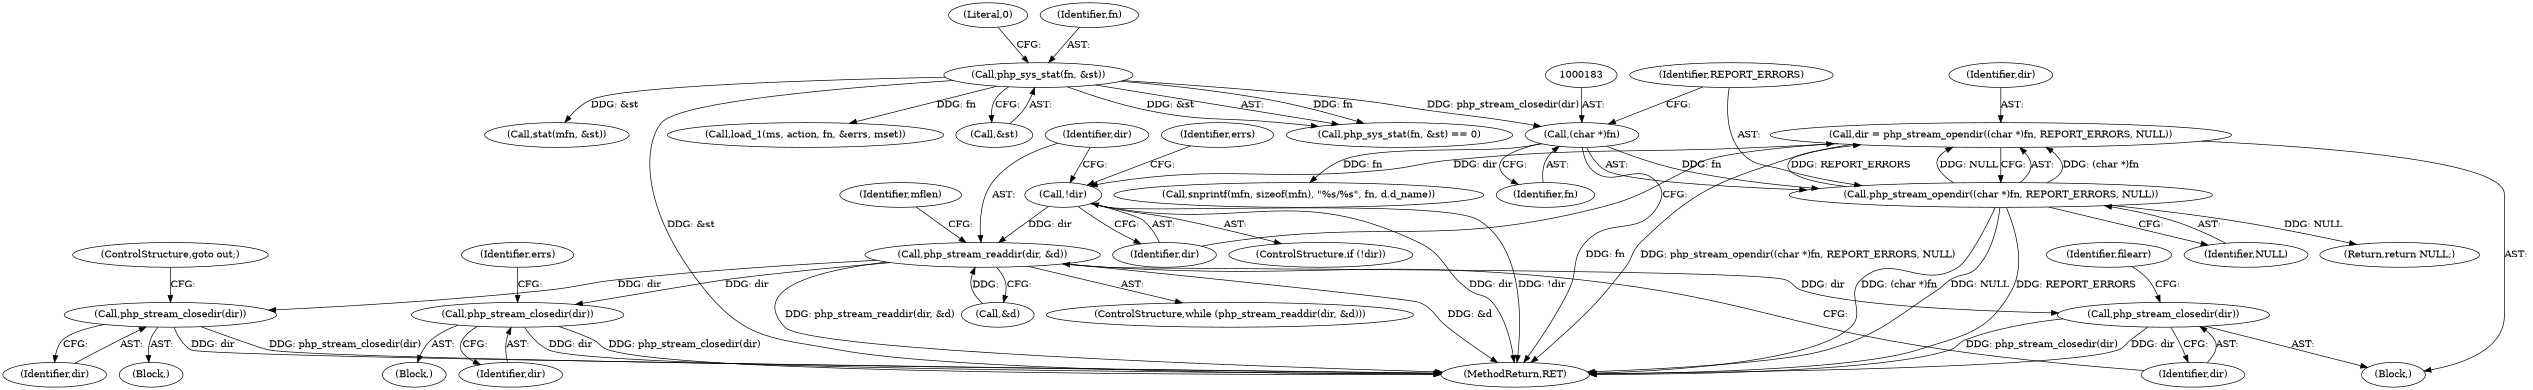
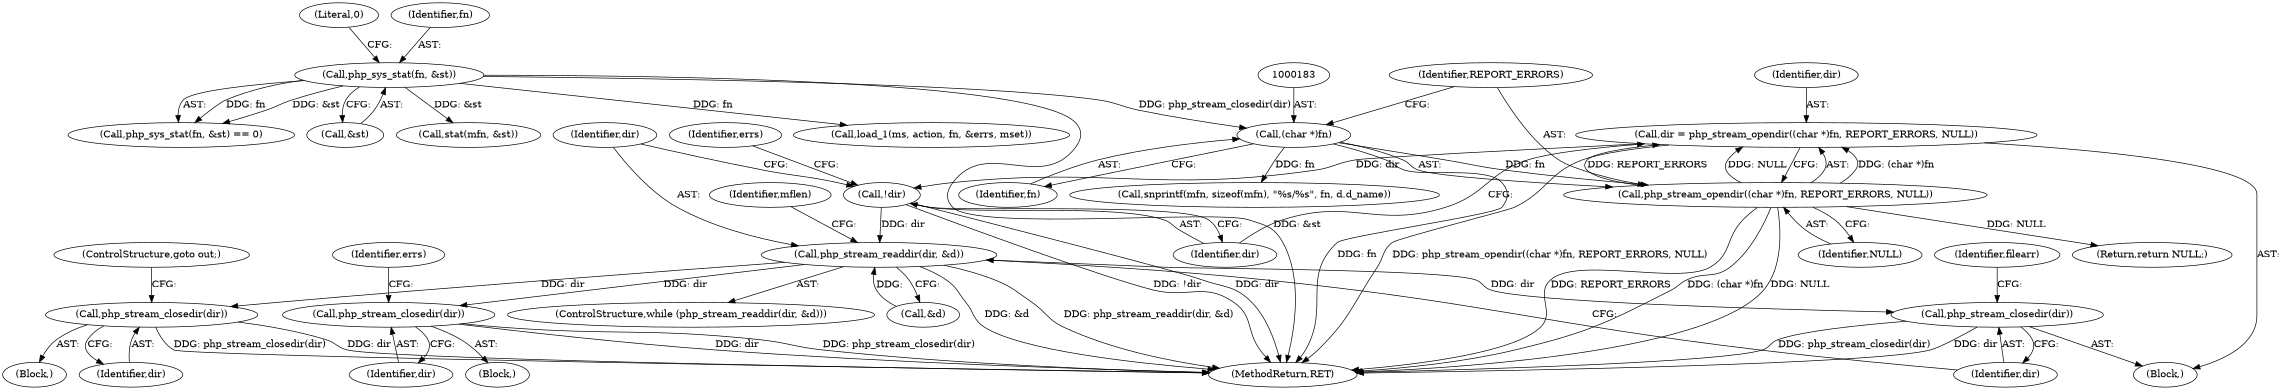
(1321, 255) -> none
